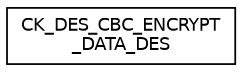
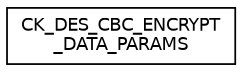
(121, 36) -> (121, 36)
